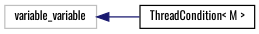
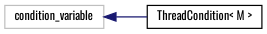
(51, 17) -> (54, 17)
